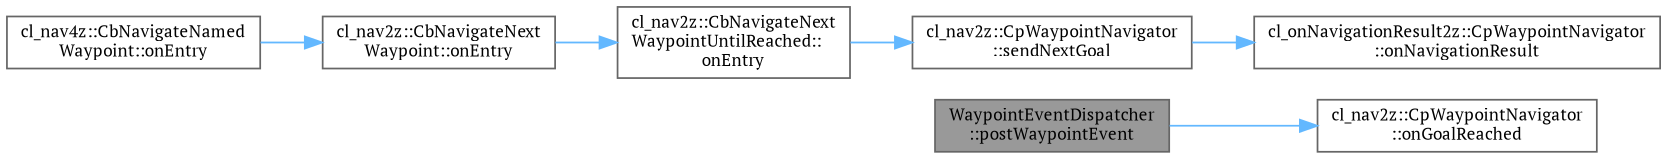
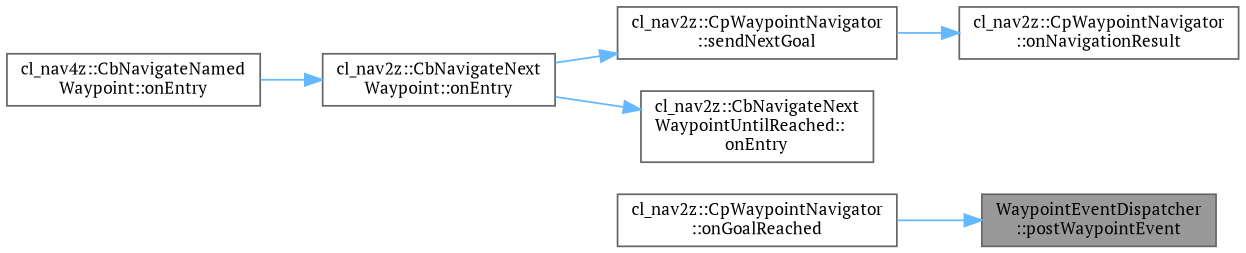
(873, 43) -> (578, 59)
(1457, 43) -> (1099, 33)
(1235, 126) -> (931, 220)
